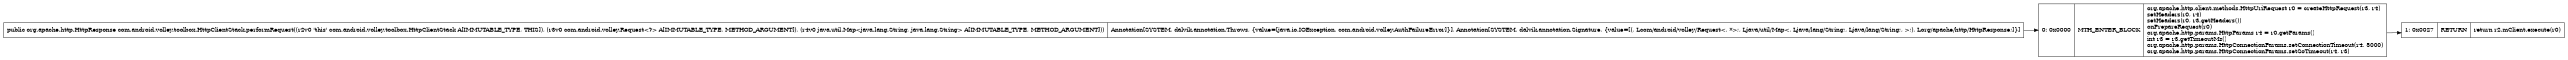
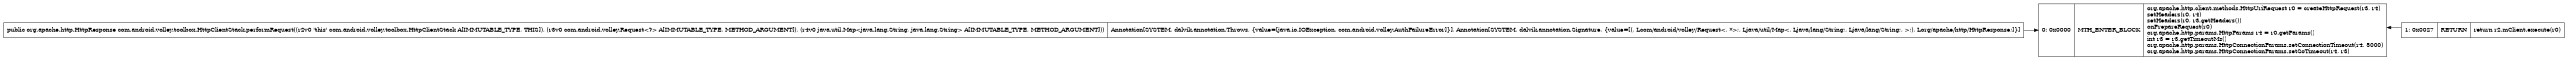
(2392, 33) -> (2396, 28)
